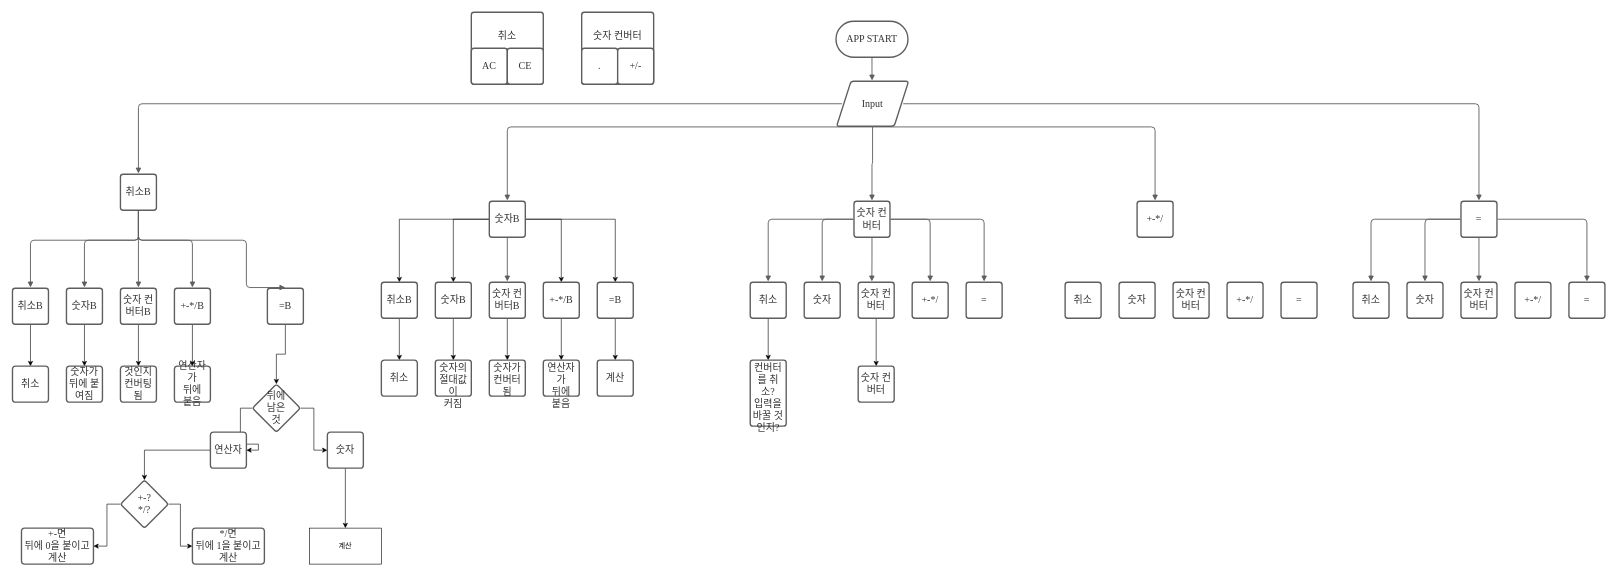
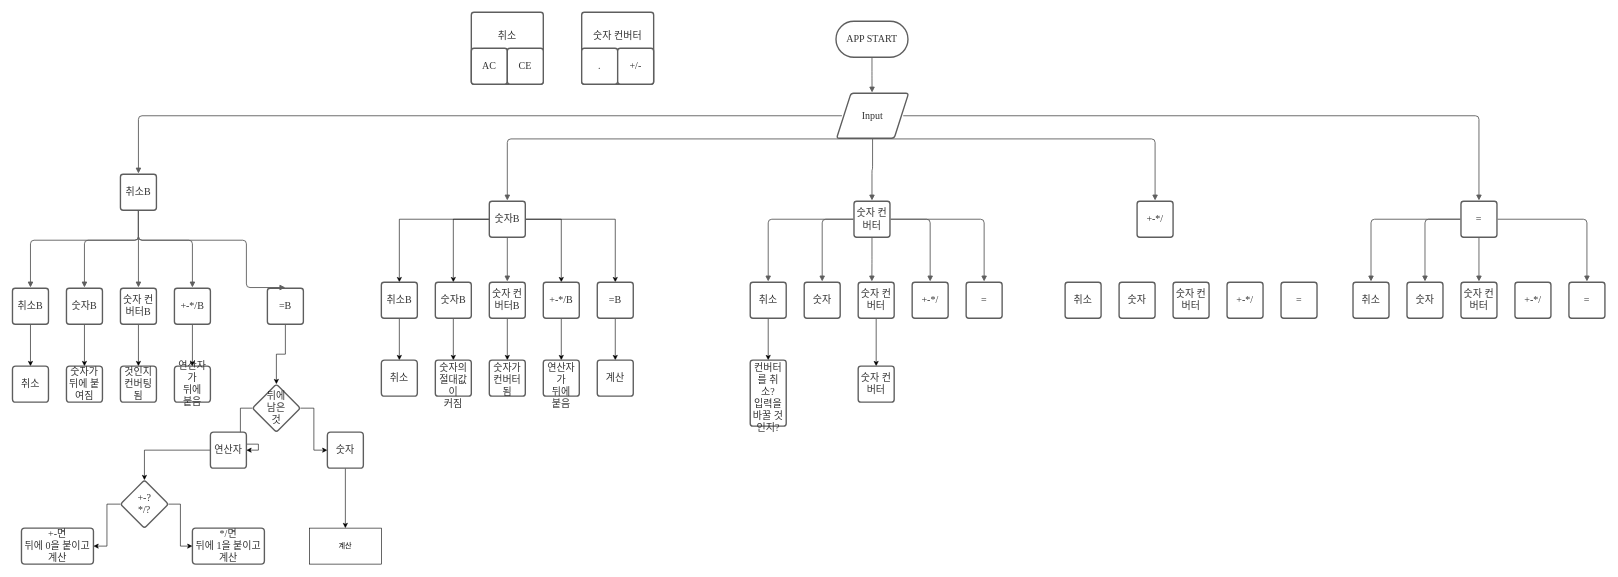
(873, 104) -> (873, 116)
